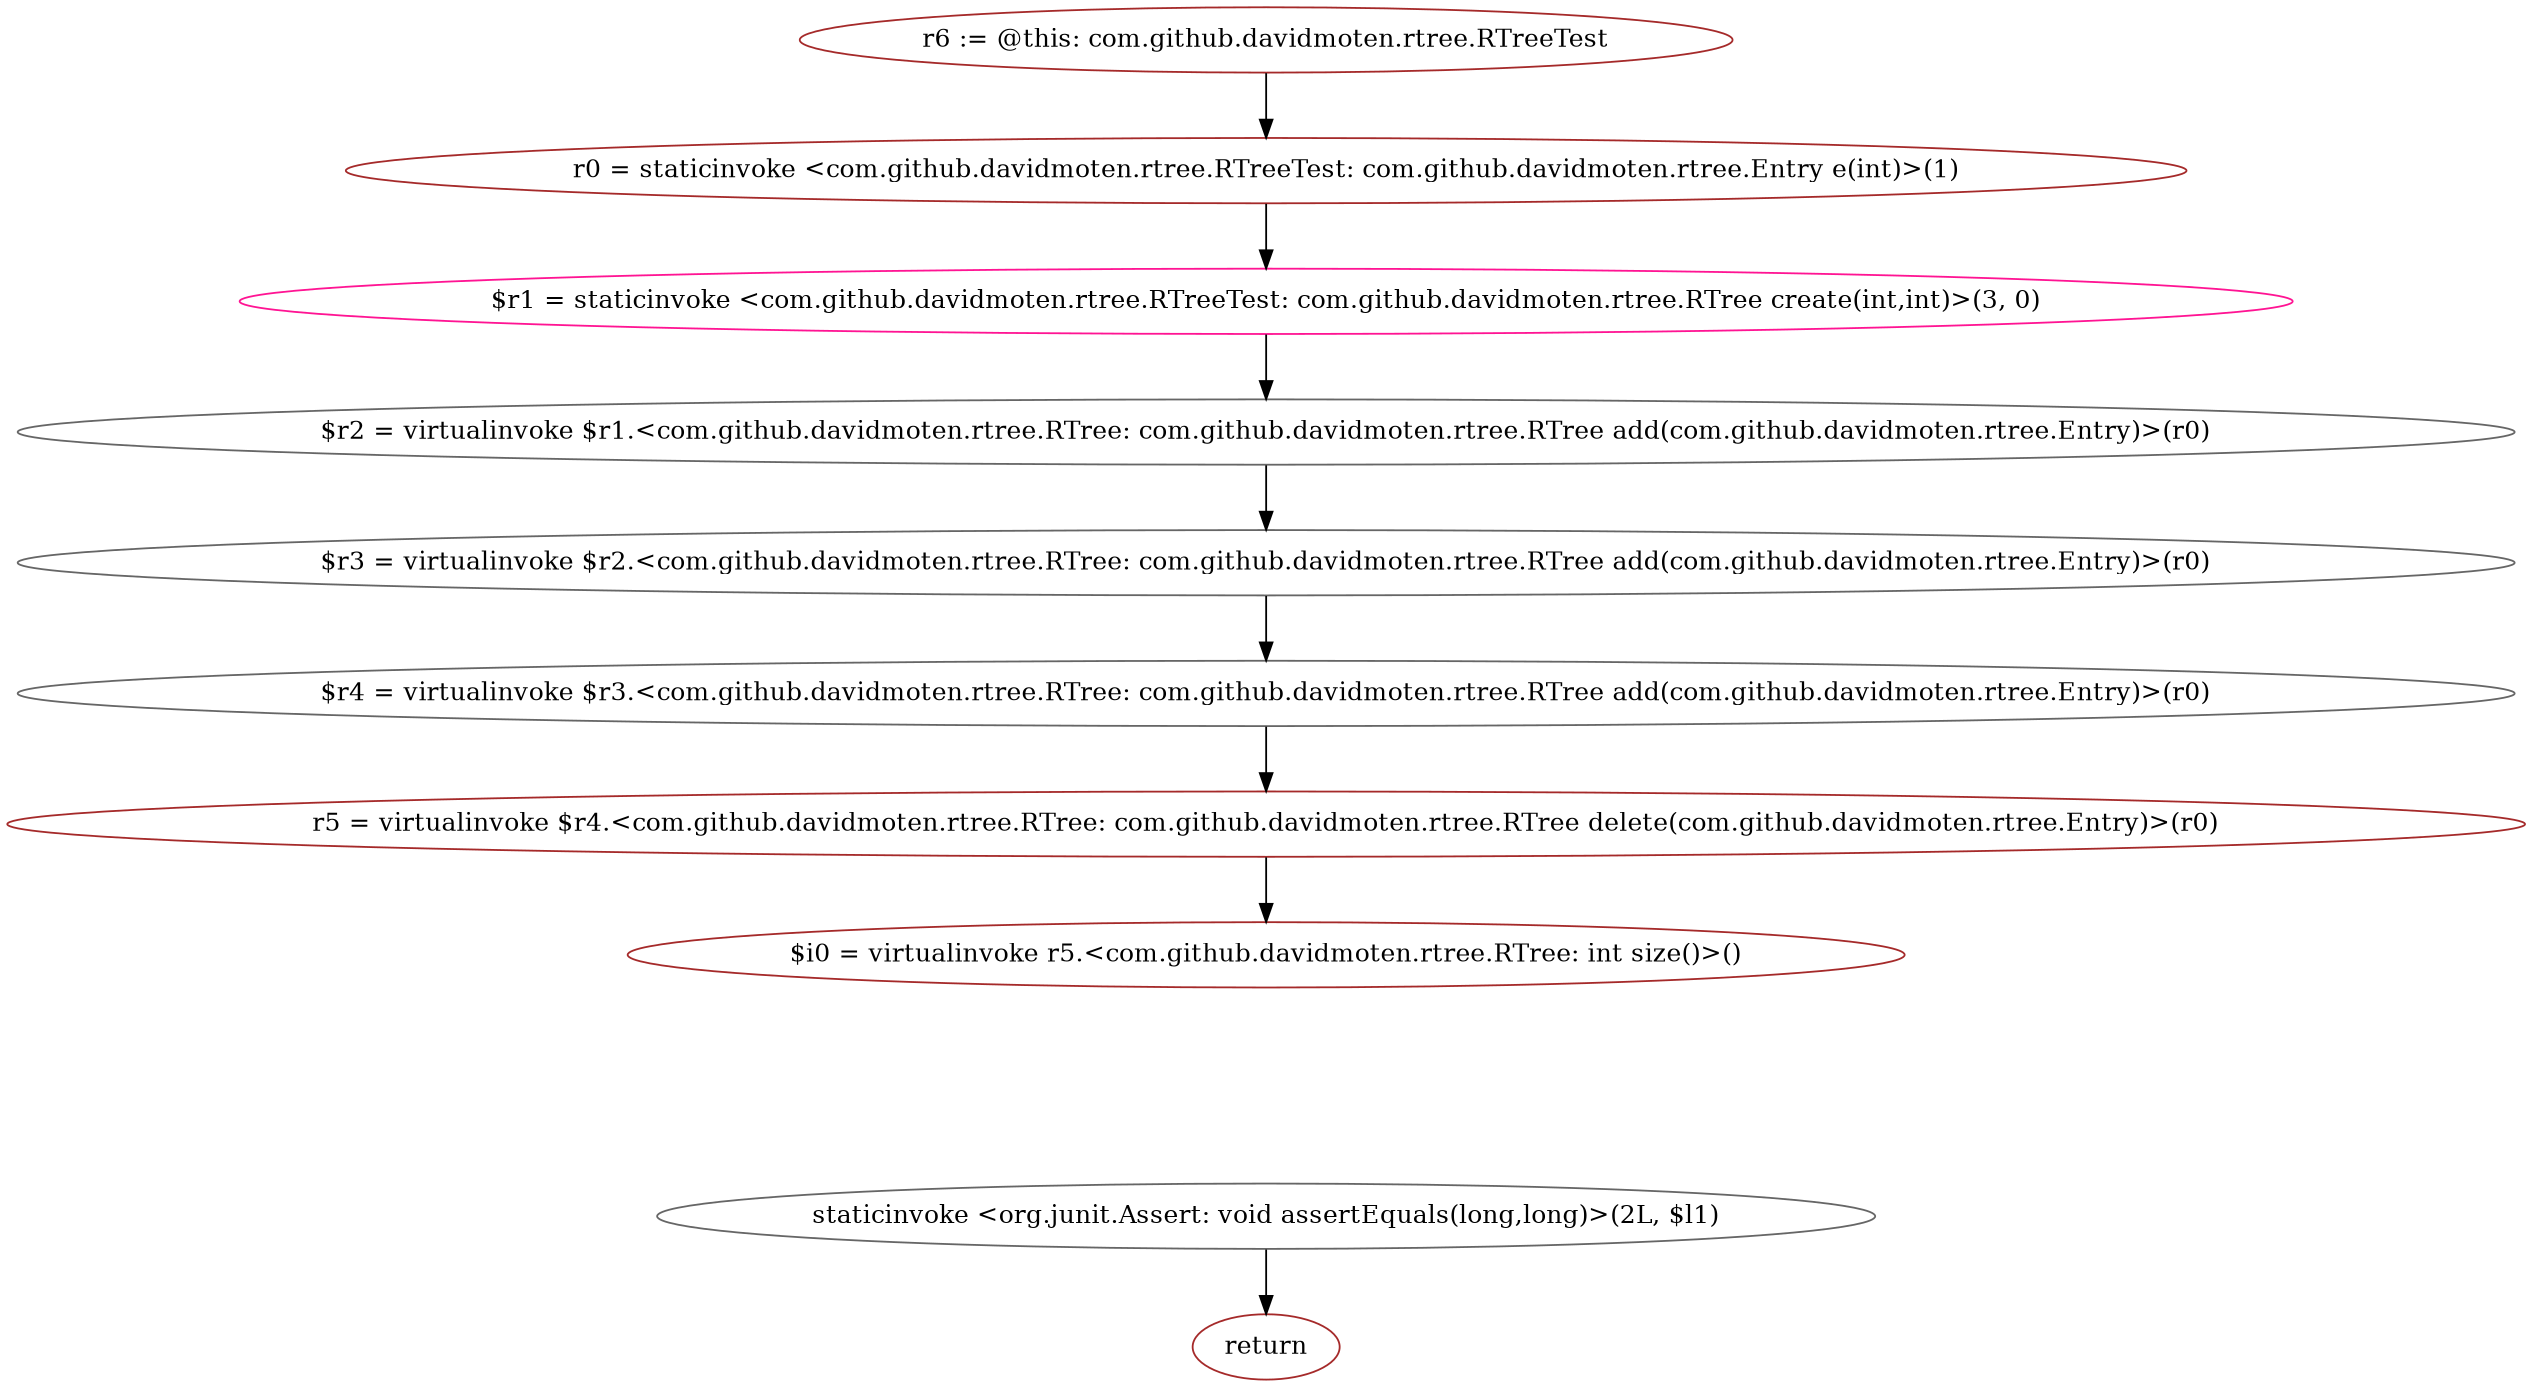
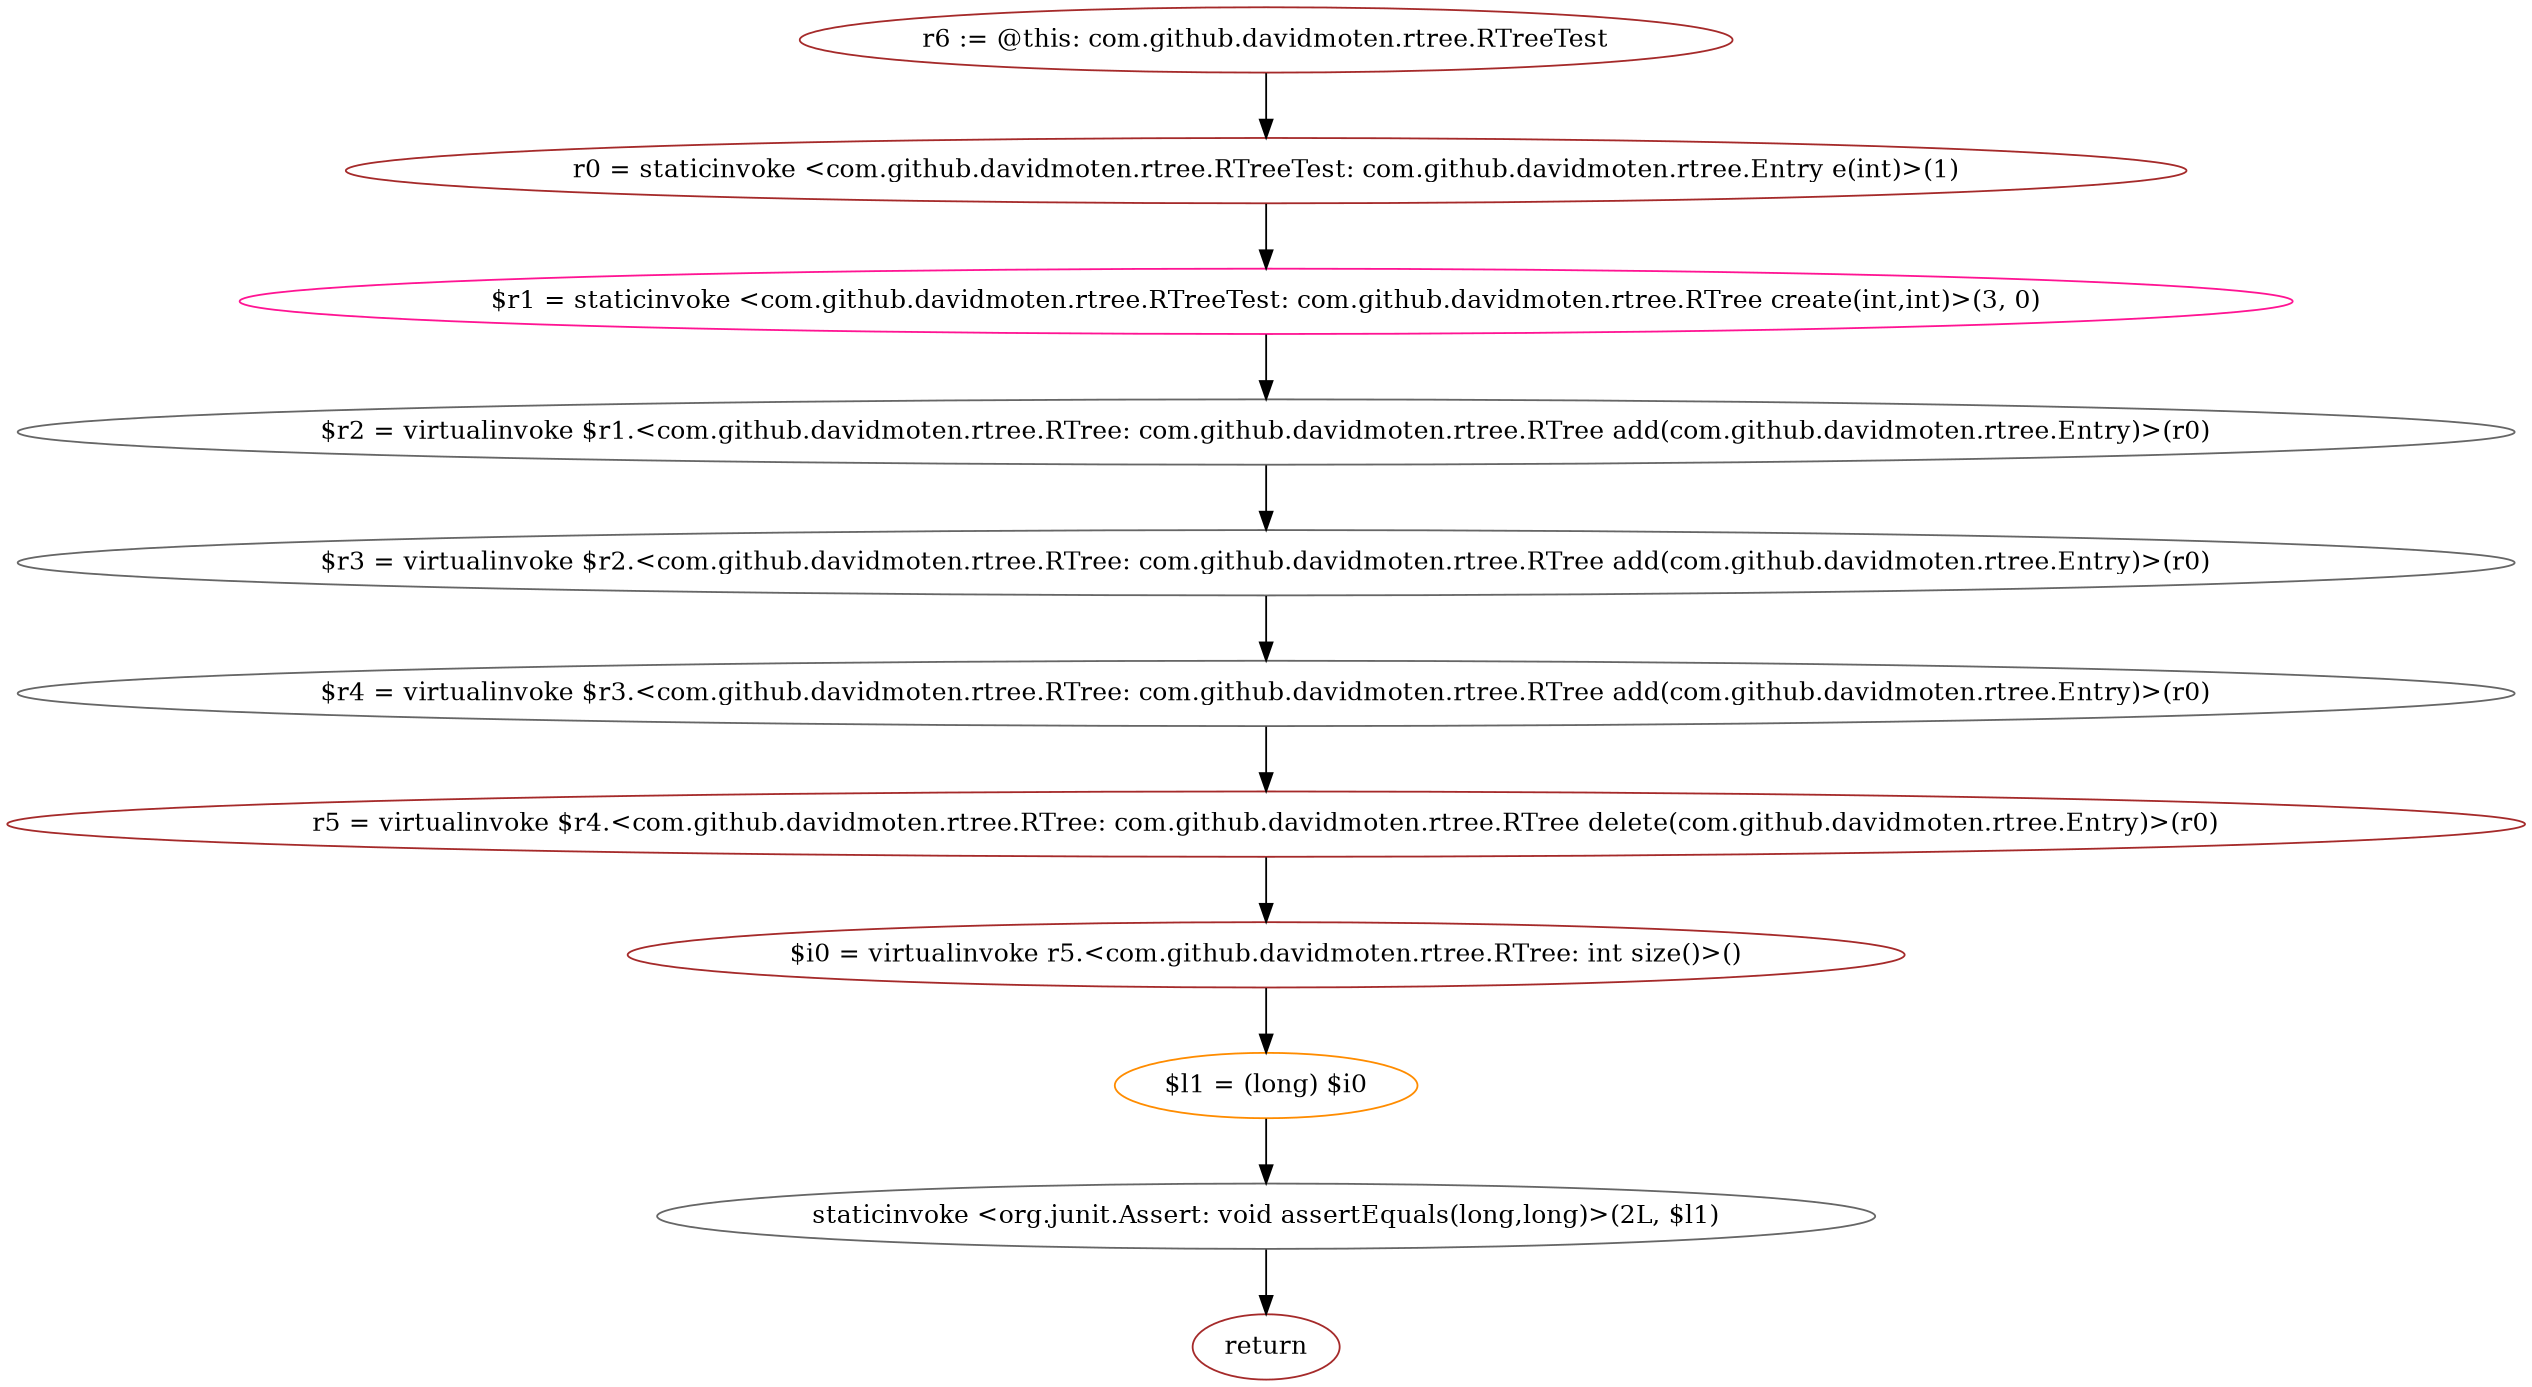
none -> (1266, 1086)
